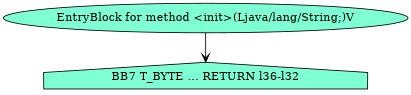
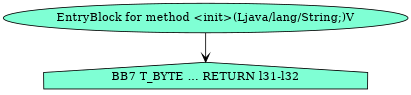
(206, 77) -> (206, 77)
